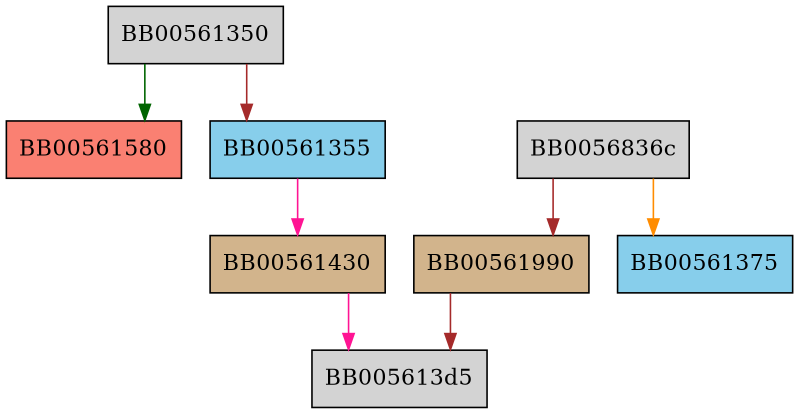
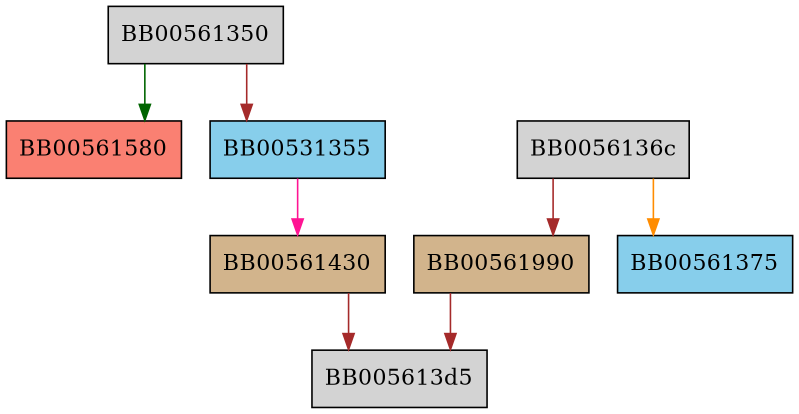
(298, 150) -> (298, 150)
(603, 150) -> (603, 150)
(349, 313) -> (349, 313)
